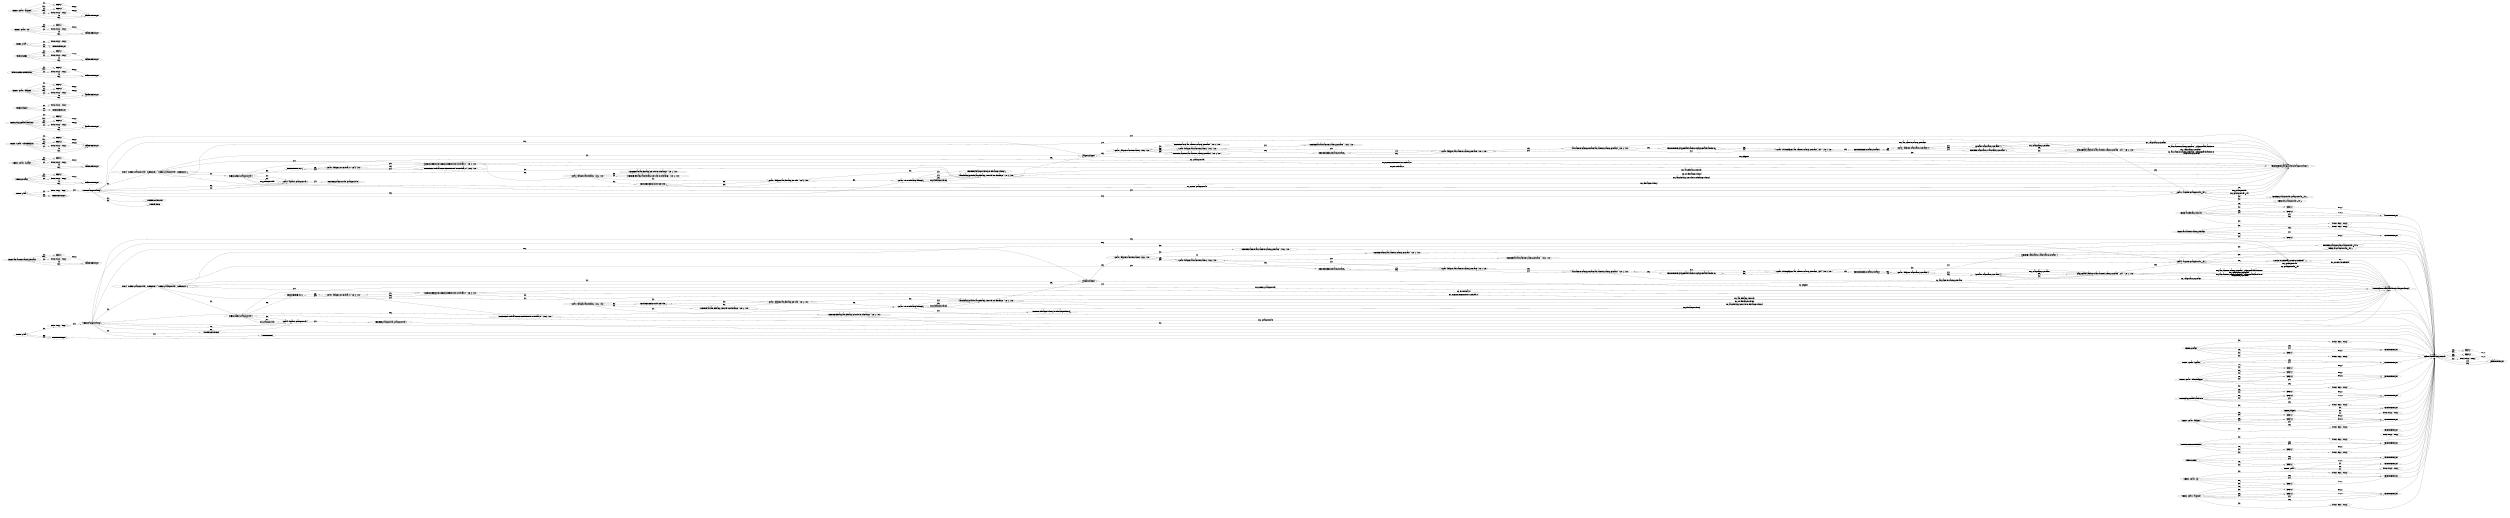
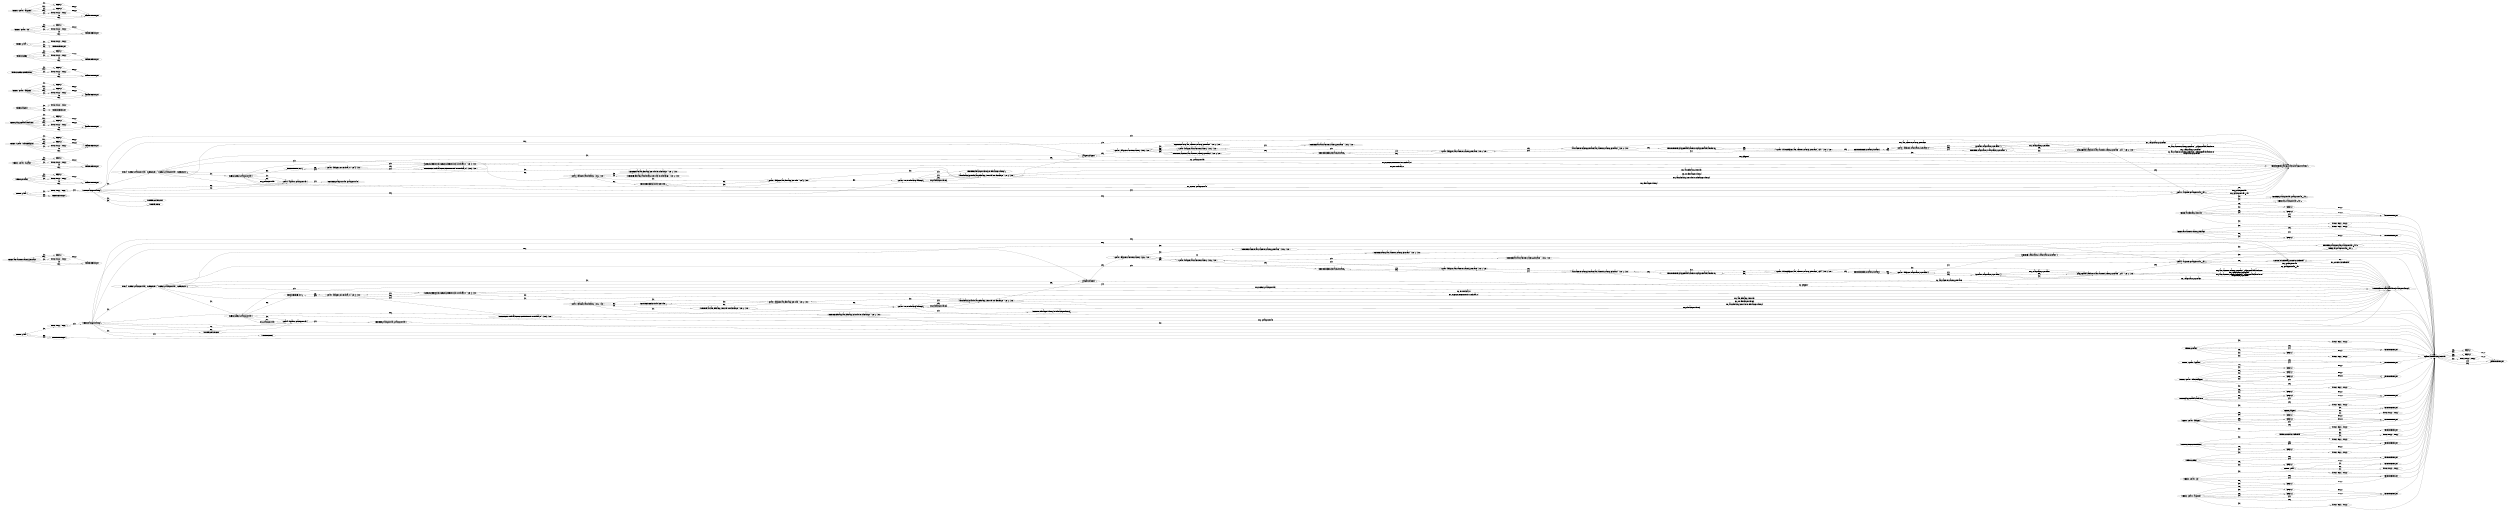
none -> (2290, 434)
